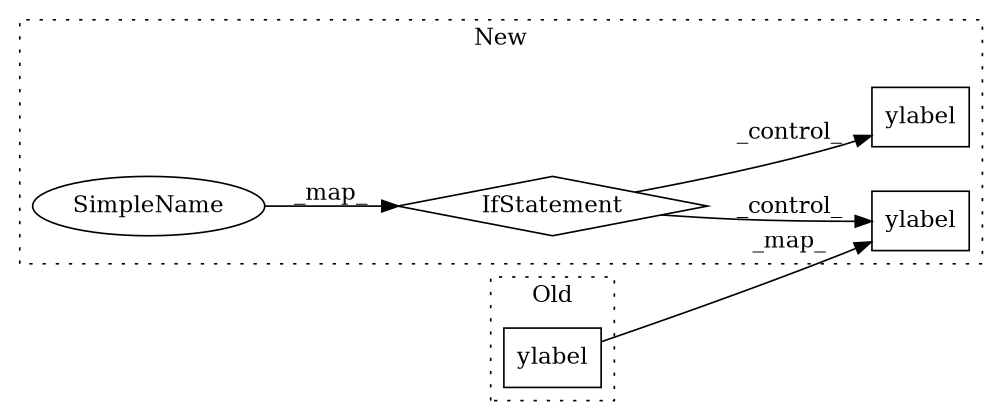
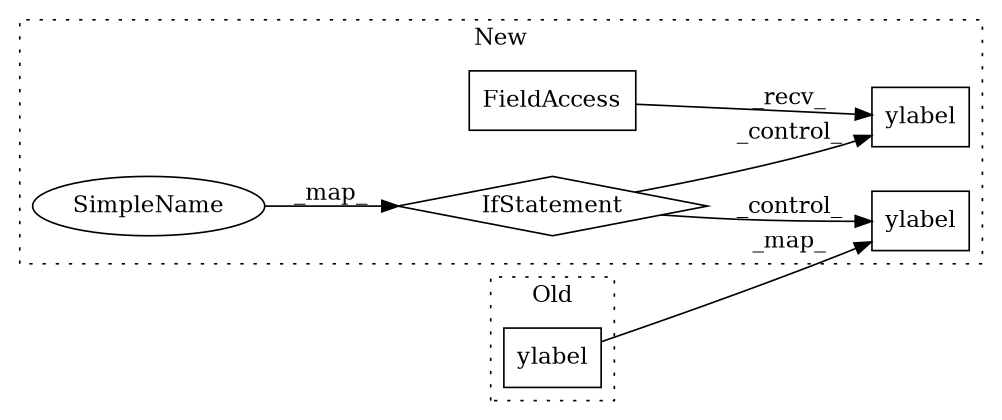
none -> (553, 101)
